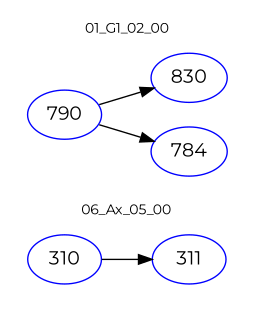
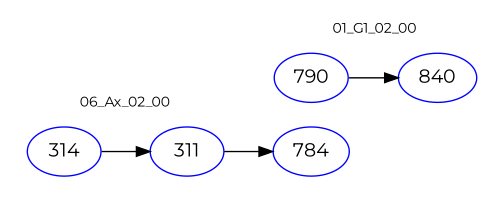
(189, 78) -> (438, 78)
(120, 131) -> (243, 152)
(127, 211) -> (126, 103)
(65, 259) -> (64, 152)
